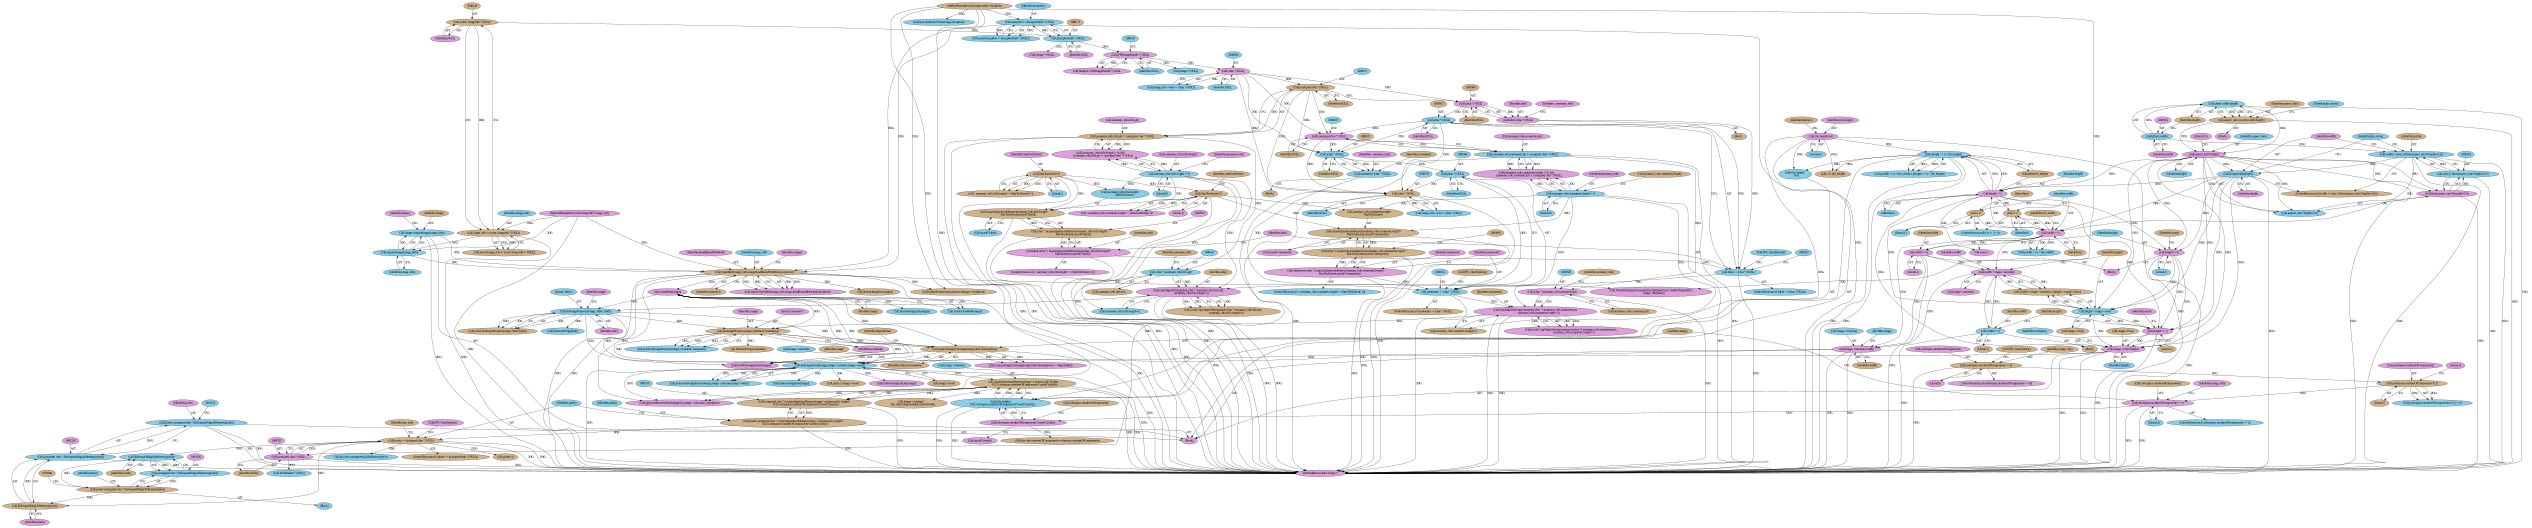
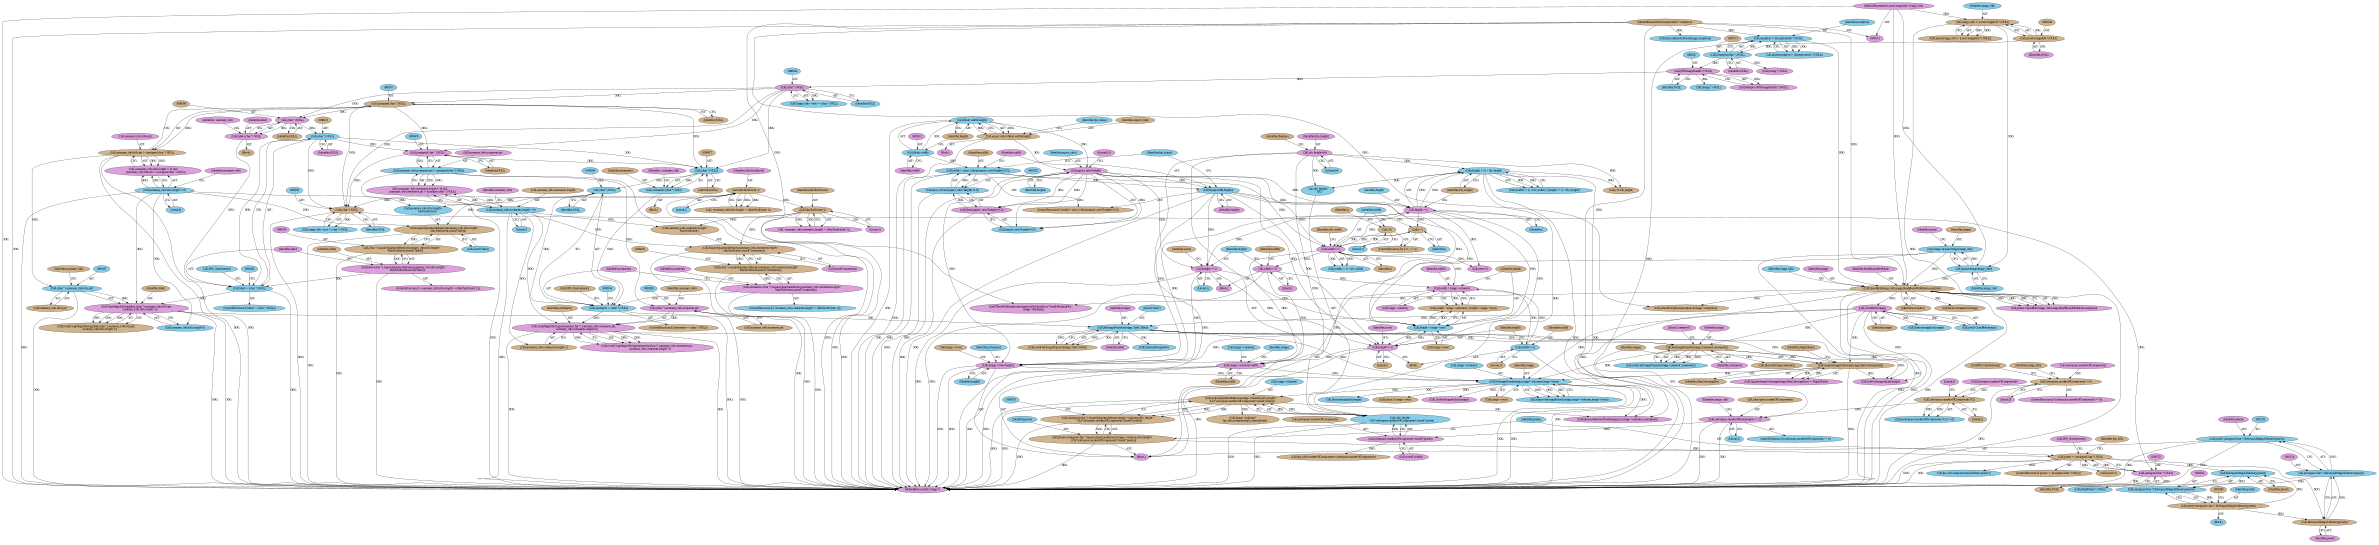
none -> (1875, 39)
(2241, 120) -> (1008, 136)
(1178, 154) -> none
(1981, 233) -> (1398, 249)
none -> (1408, 449)
